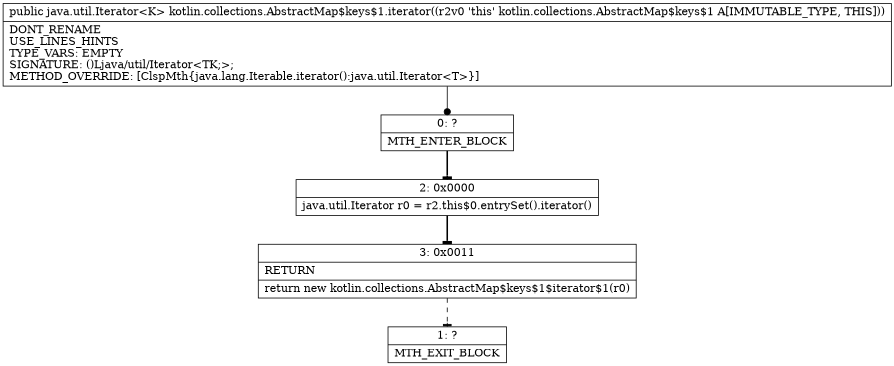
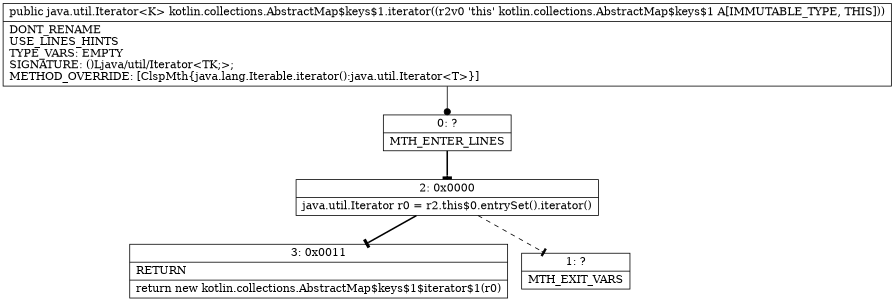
(447, 141) -> (447, 141)
(447, 310) -> (510, 233)
(447, 353) -> (576, 280)
